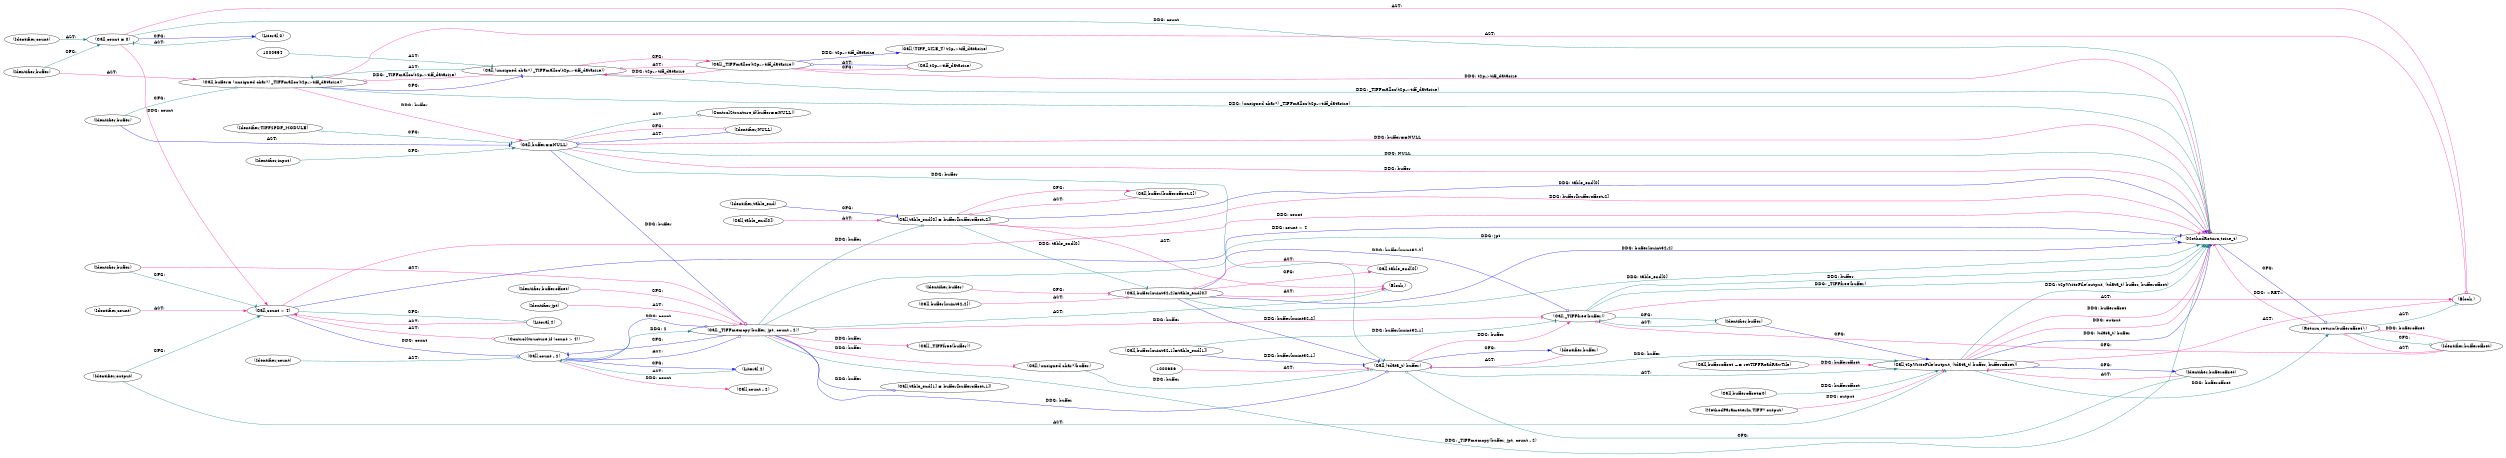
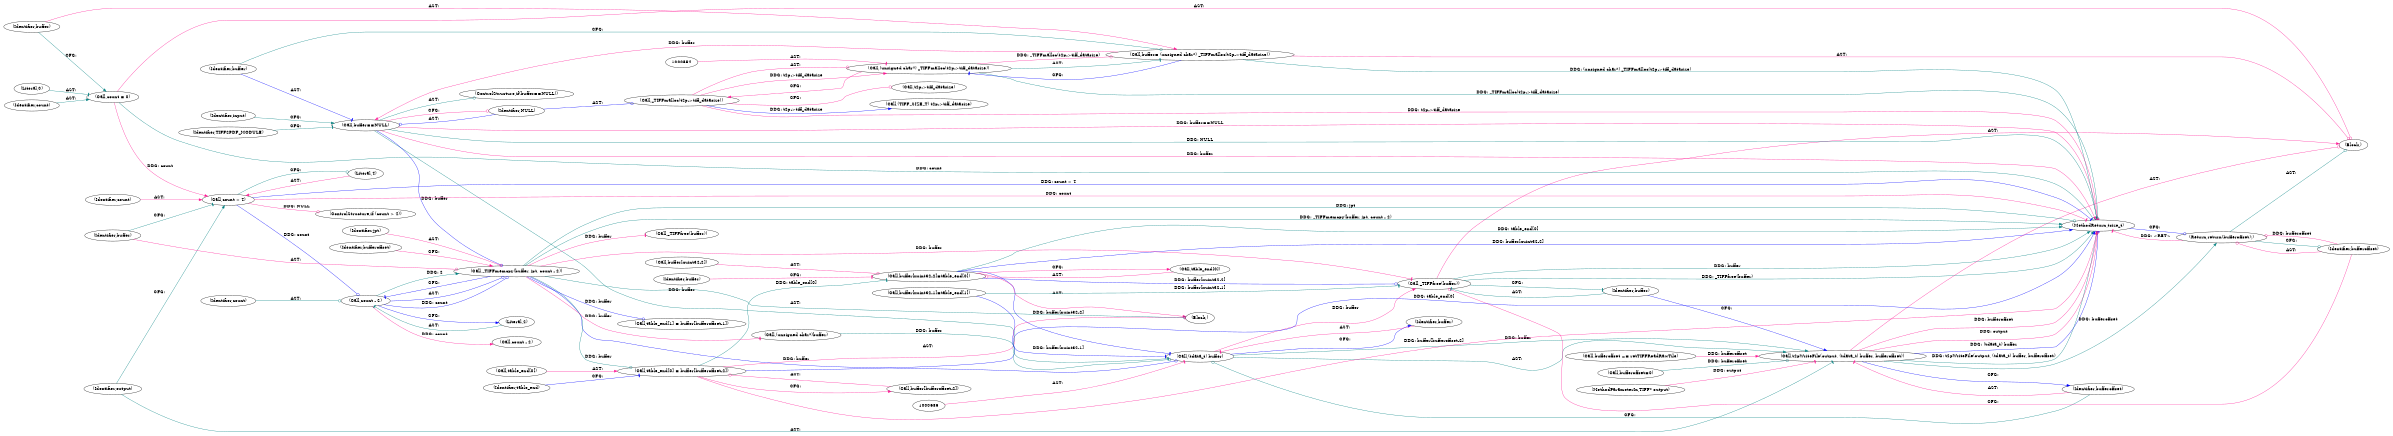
(195, 38) -> none
(390, 59) -> (792, 59)
(860, 65) -> (587, 106)
(414, 328) -> (297, 206)
(1857, 389) -> (1723, 366)
